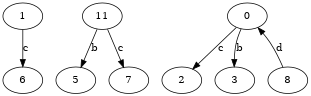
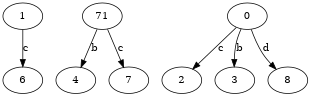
(102, 16) -> (102, 16)
(274, 49) -> (259, 48)
(76, 80) -> (76, 80)
